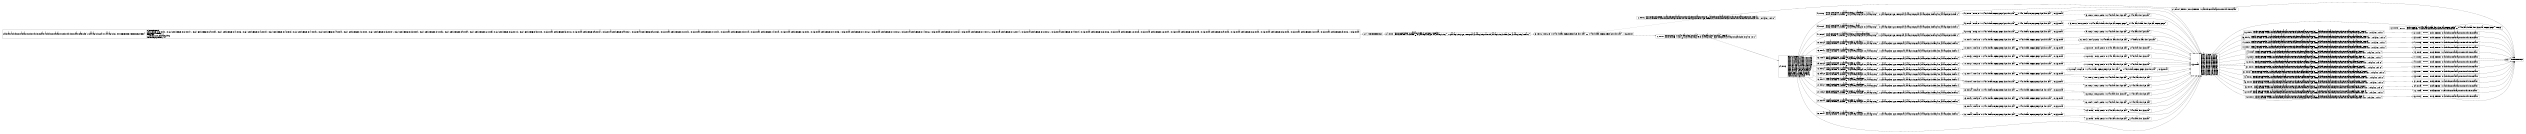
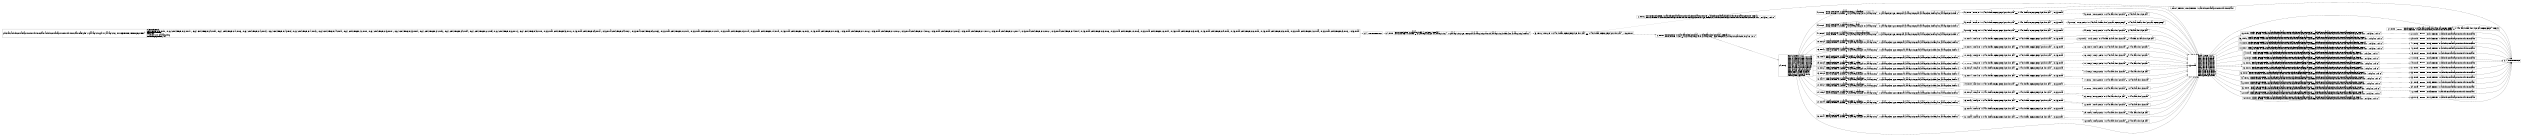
none -> (2117, 72)
